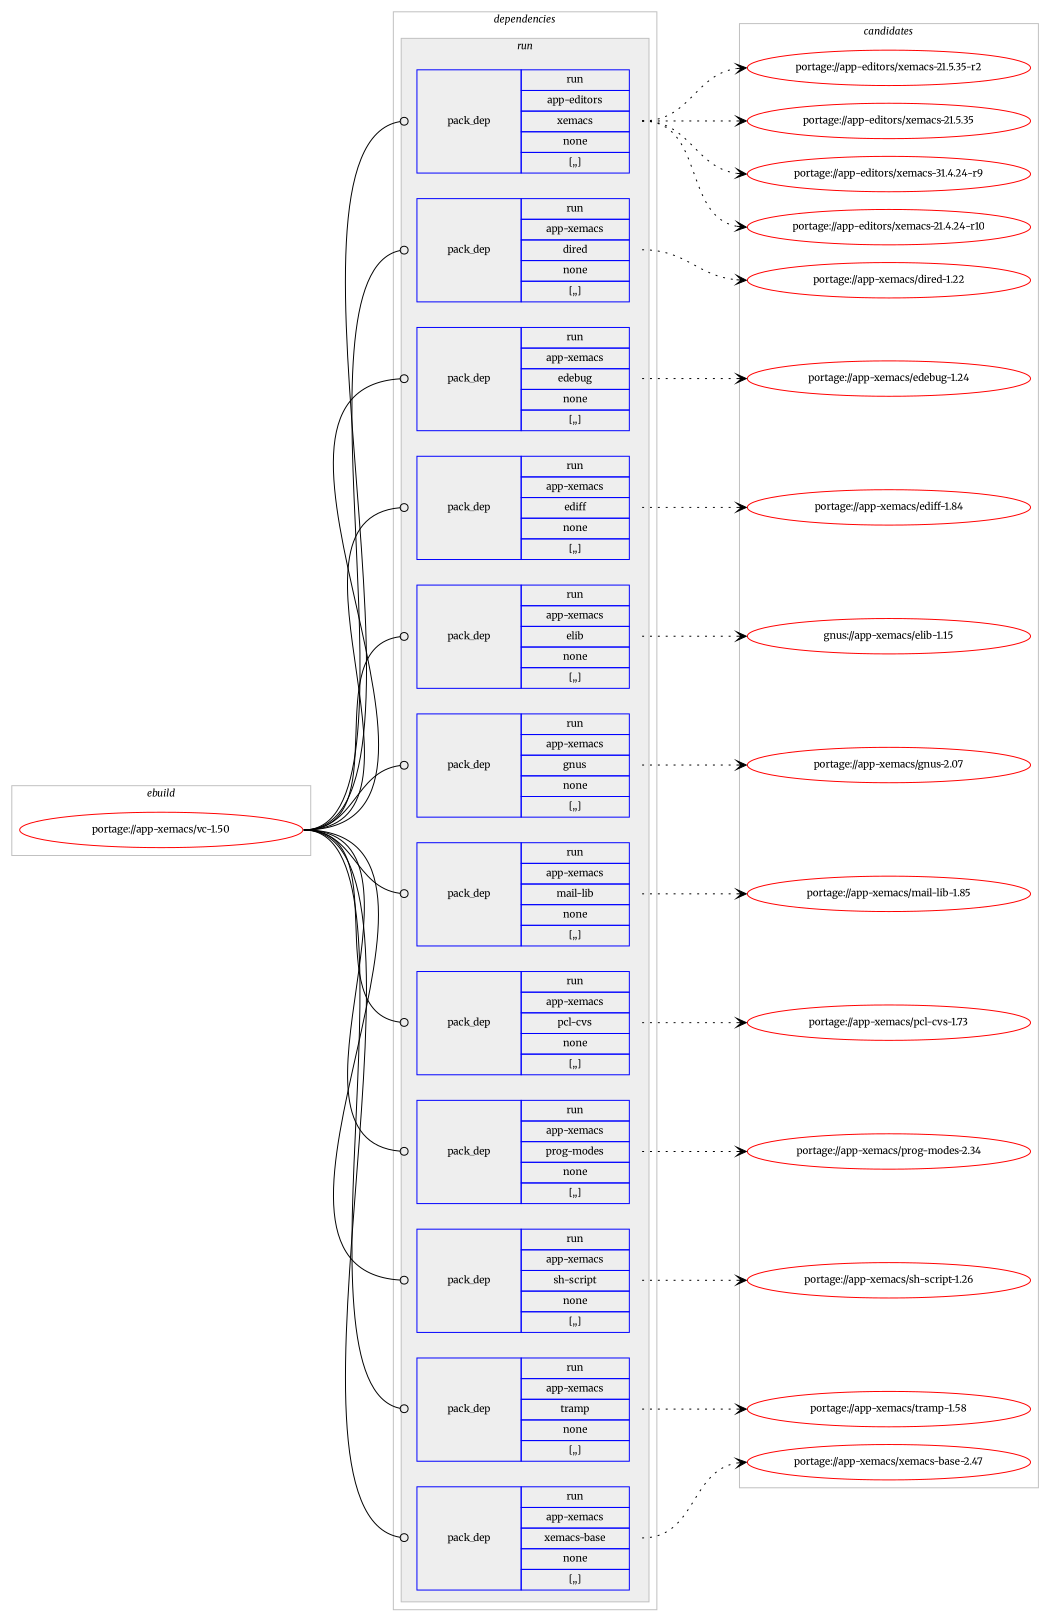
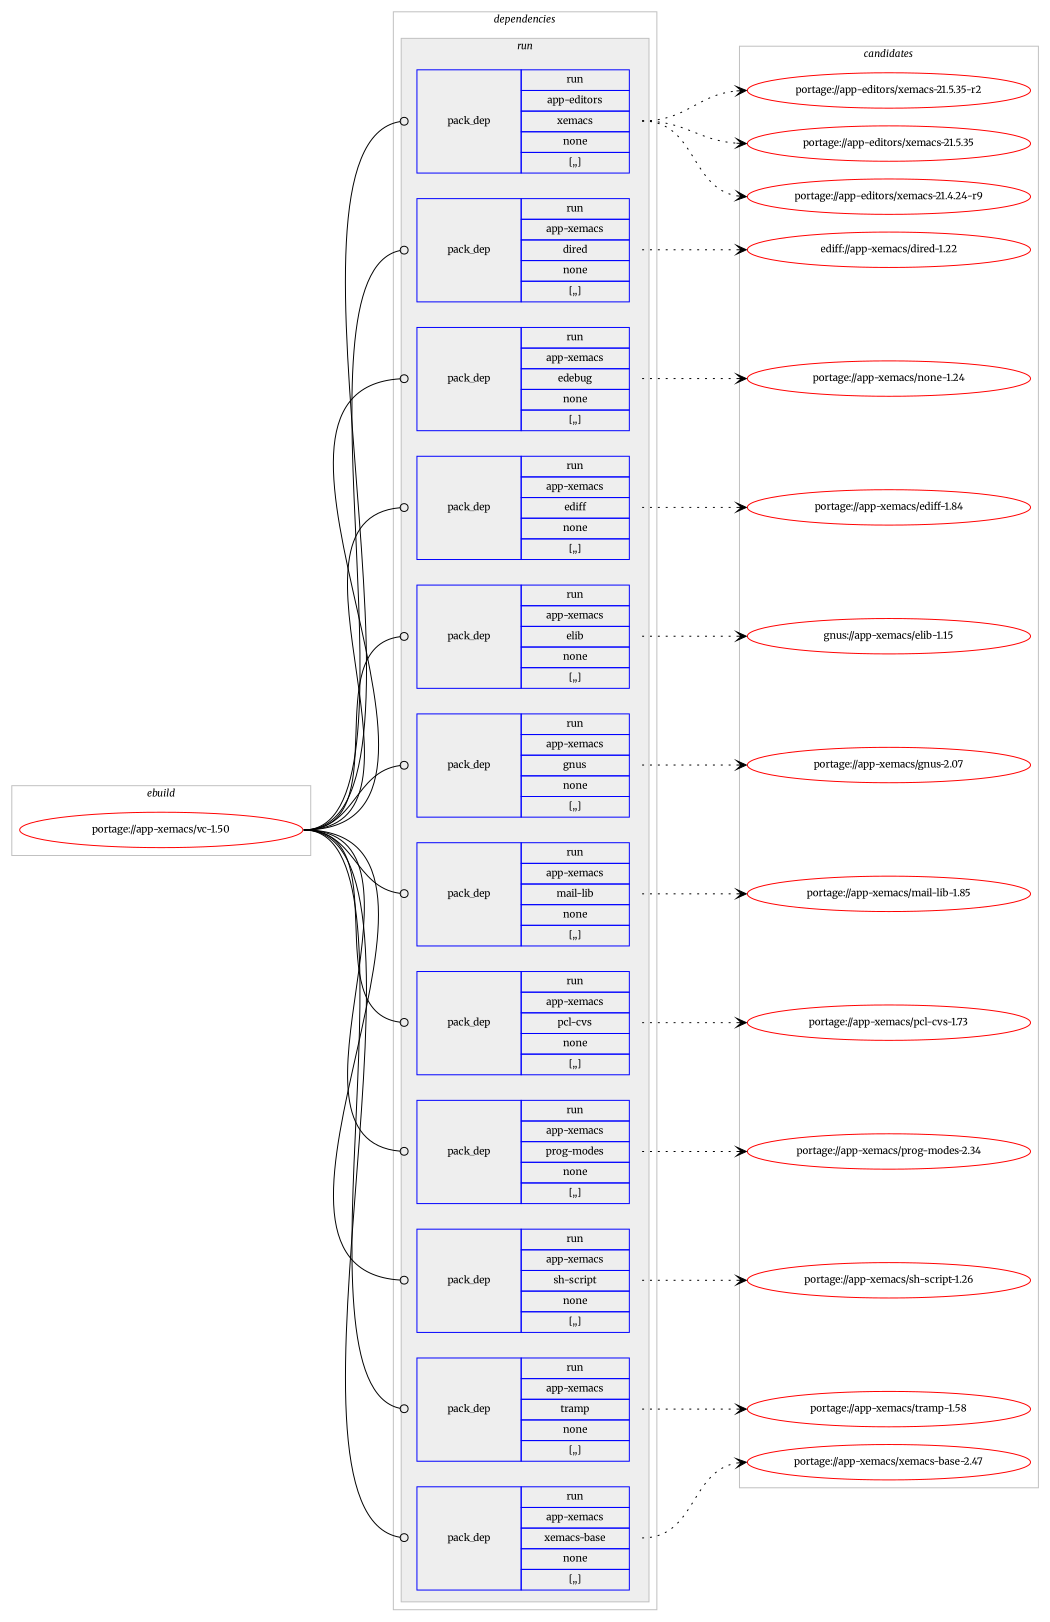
(889, 174) -> (889, 197)
(889, 227) -> none
(889, 280) -> (889, 250)
(889, 379) -> (889, 379)
